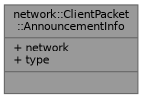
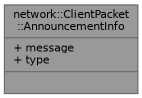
(42, 48) -> (44, 48)
